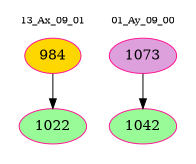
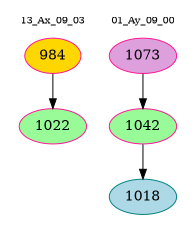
(53, 21) -> (53, 21)
none -> (143, 197)
